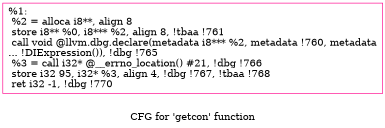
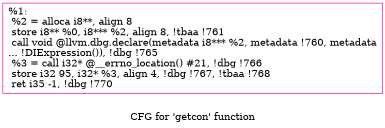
(61, 84) -> (61, 84)
